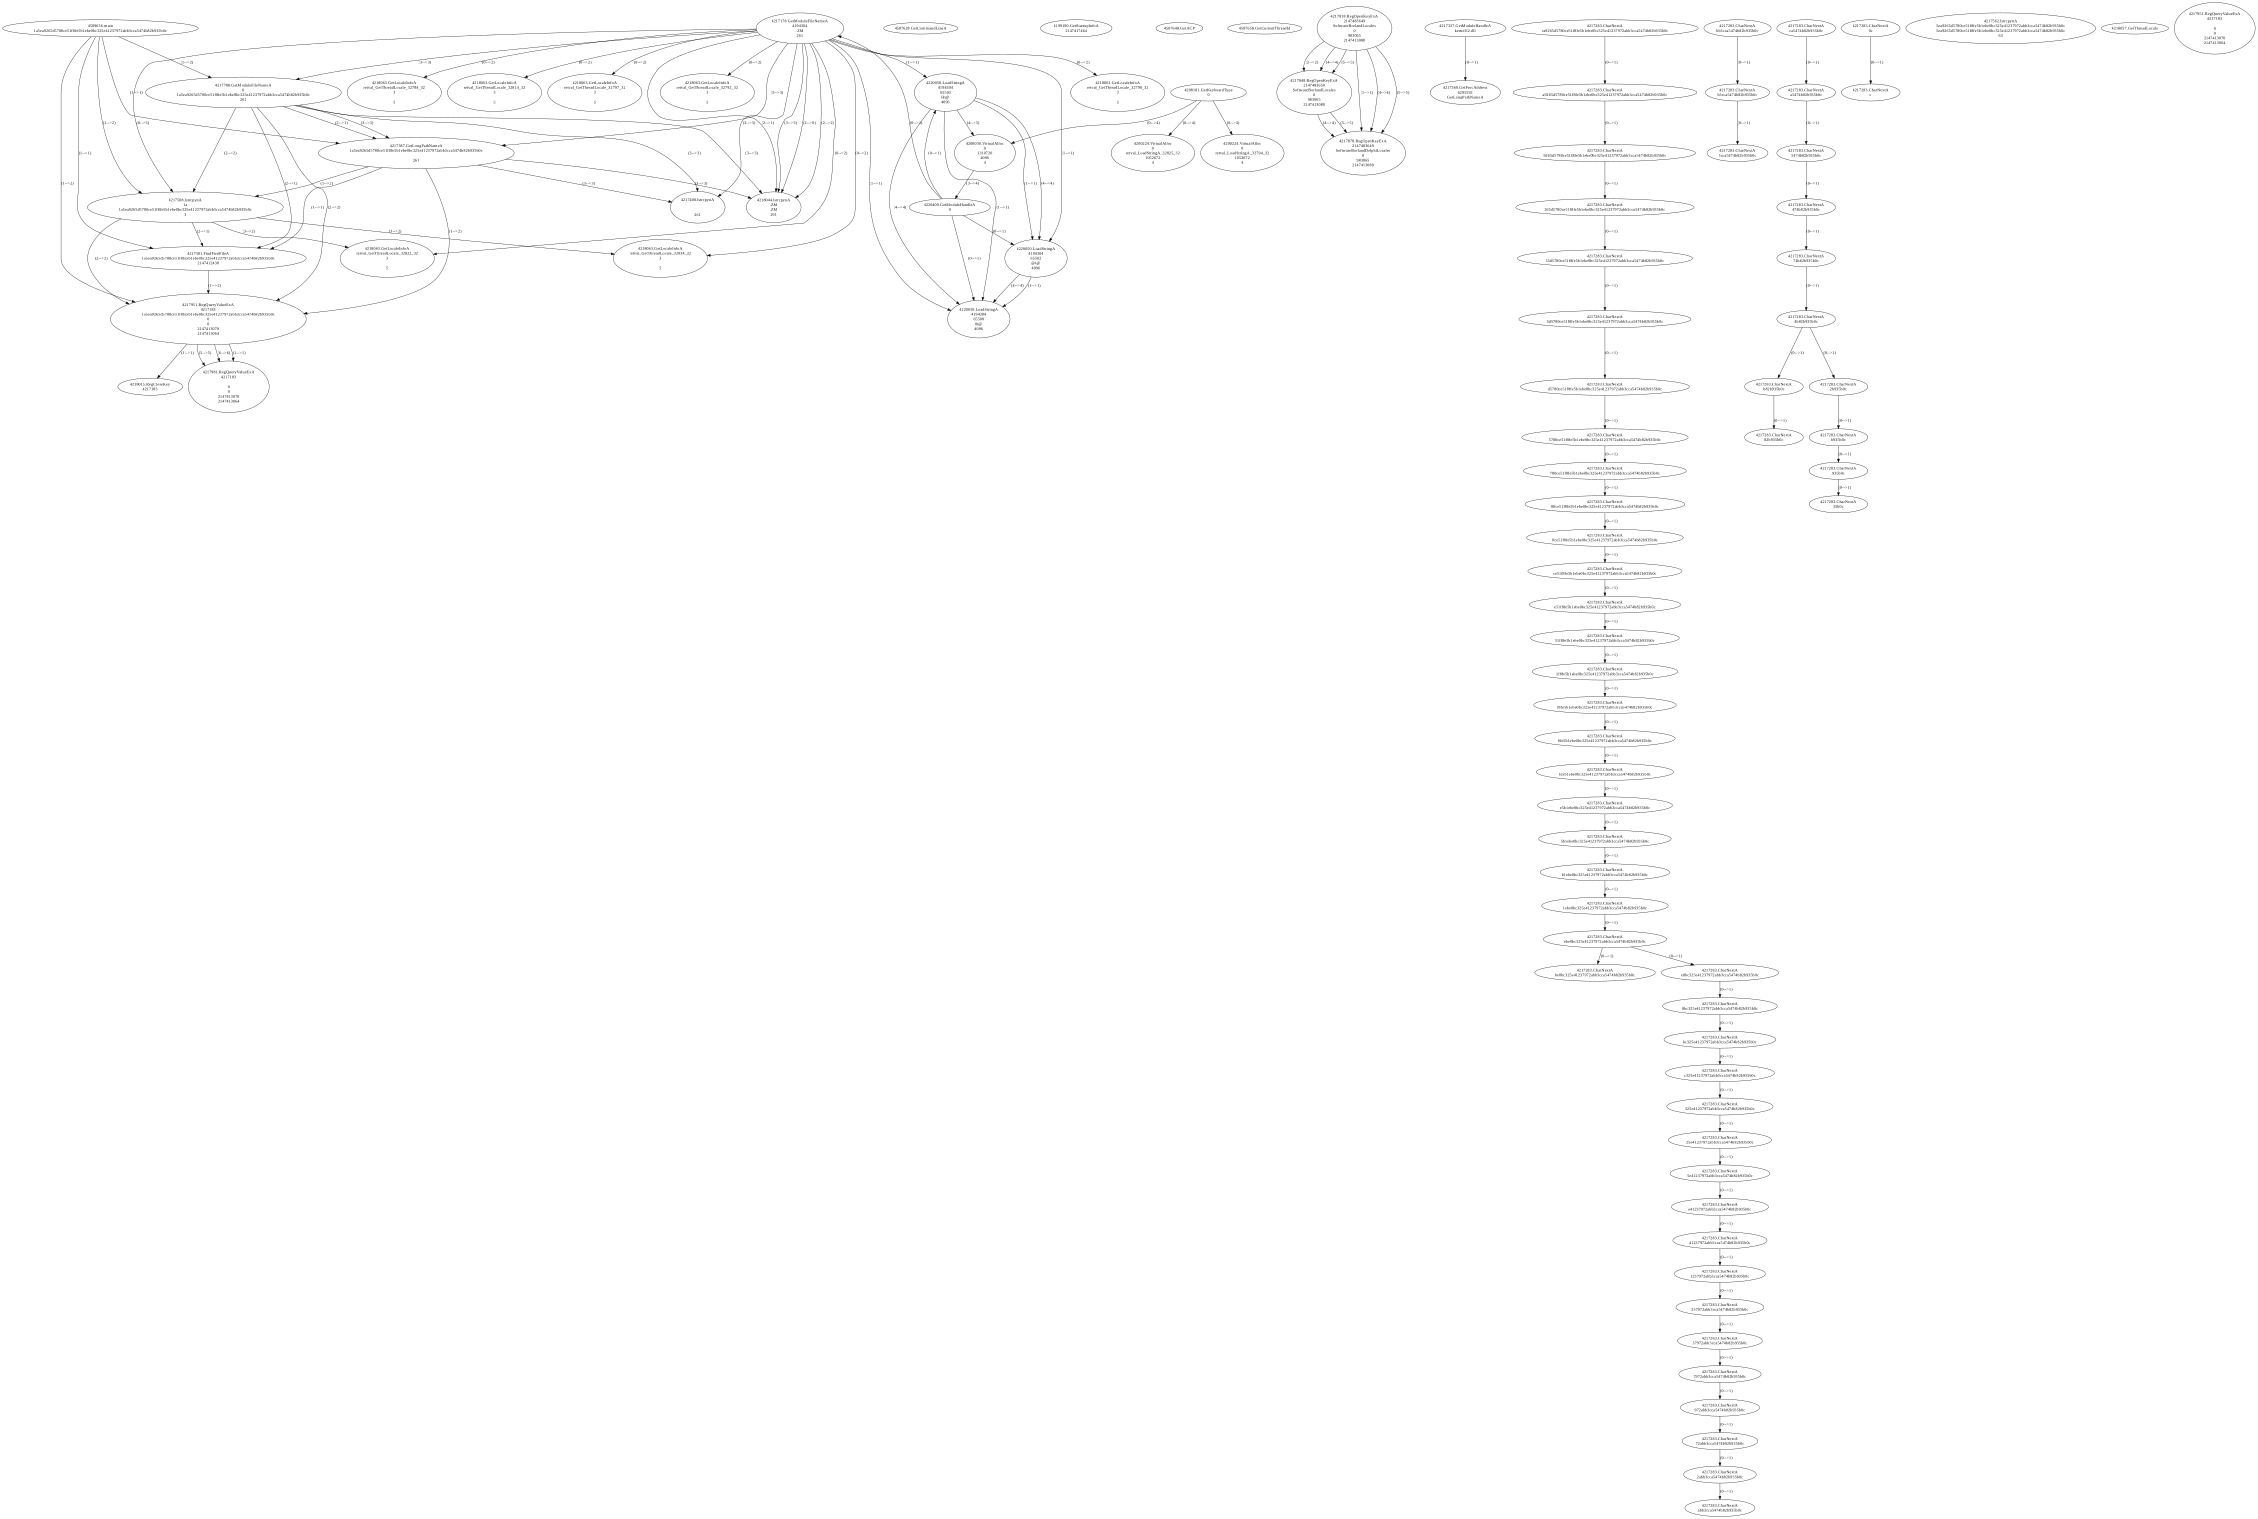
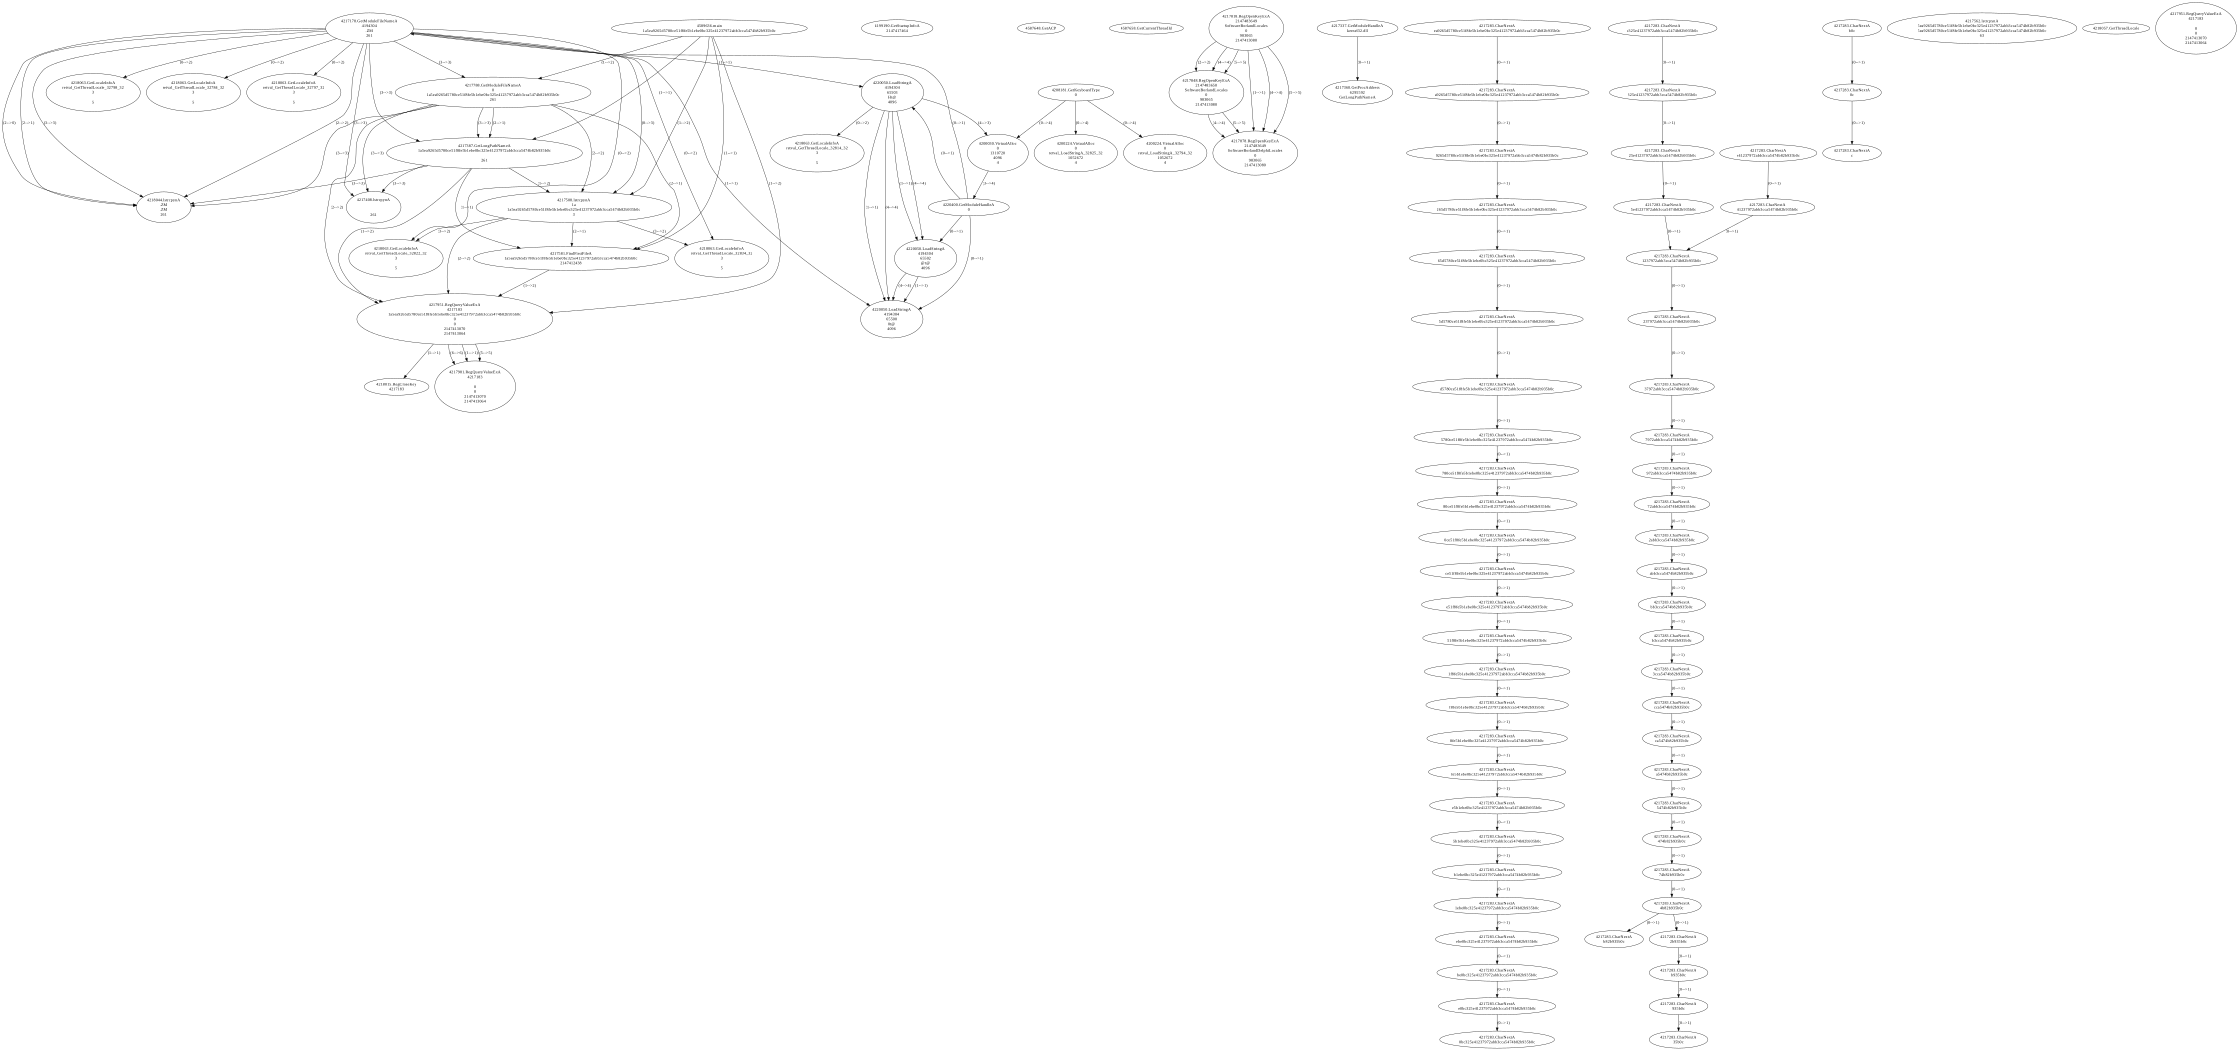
(921, 28) -> none
none -> (1852, 28)
(641, 48) -> (856, 120)
(1024, 67) -> none
(707, 92) -> none
(1774, 437) -> none
none -> (1672, 586)
none -> (1672, 705)
(1661, 956) -> (1497, 988)
(1720, 1040) -> none
(1720, 1189) -> (1667, 231)
